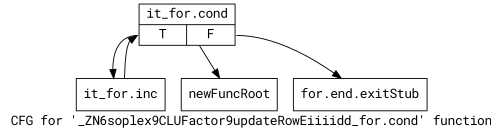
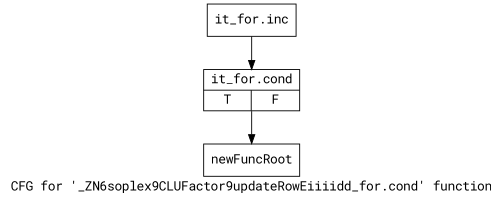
(118, 46) -> none
(360, 95) -> none
